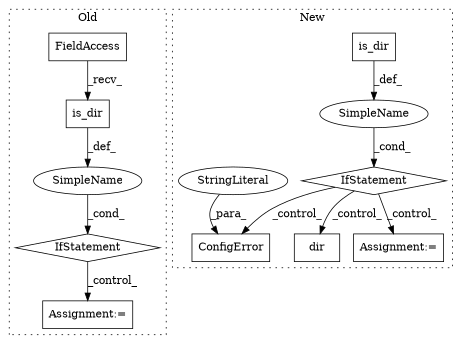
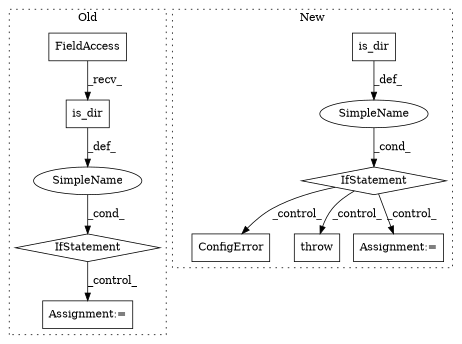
(233, 181) -> none
(317, 248) -> (317, 248)
